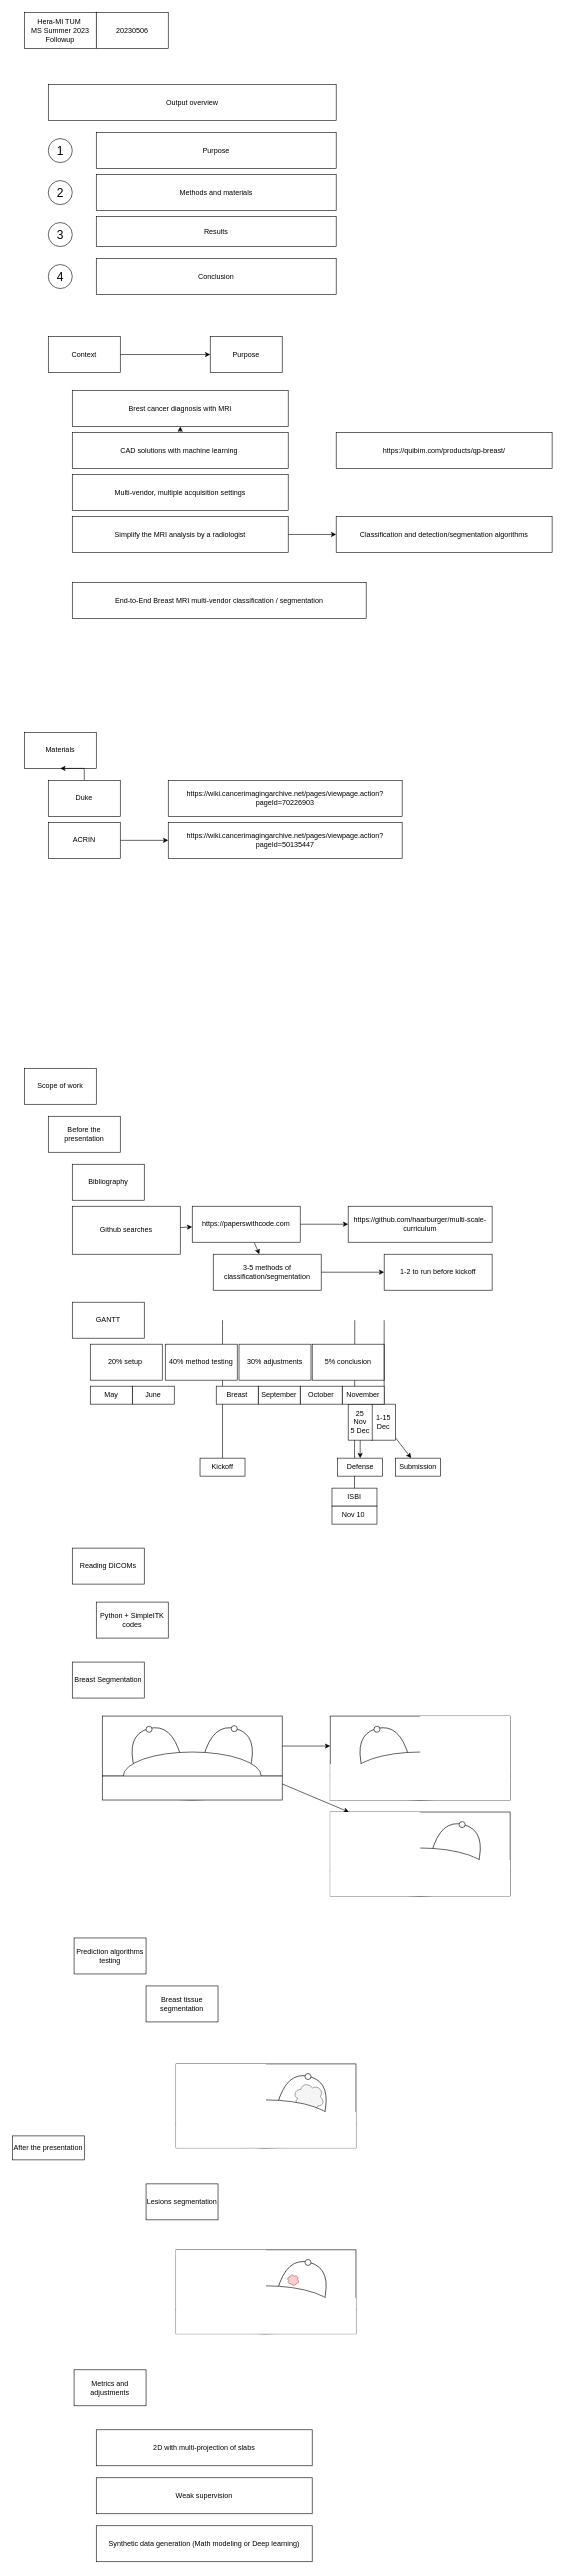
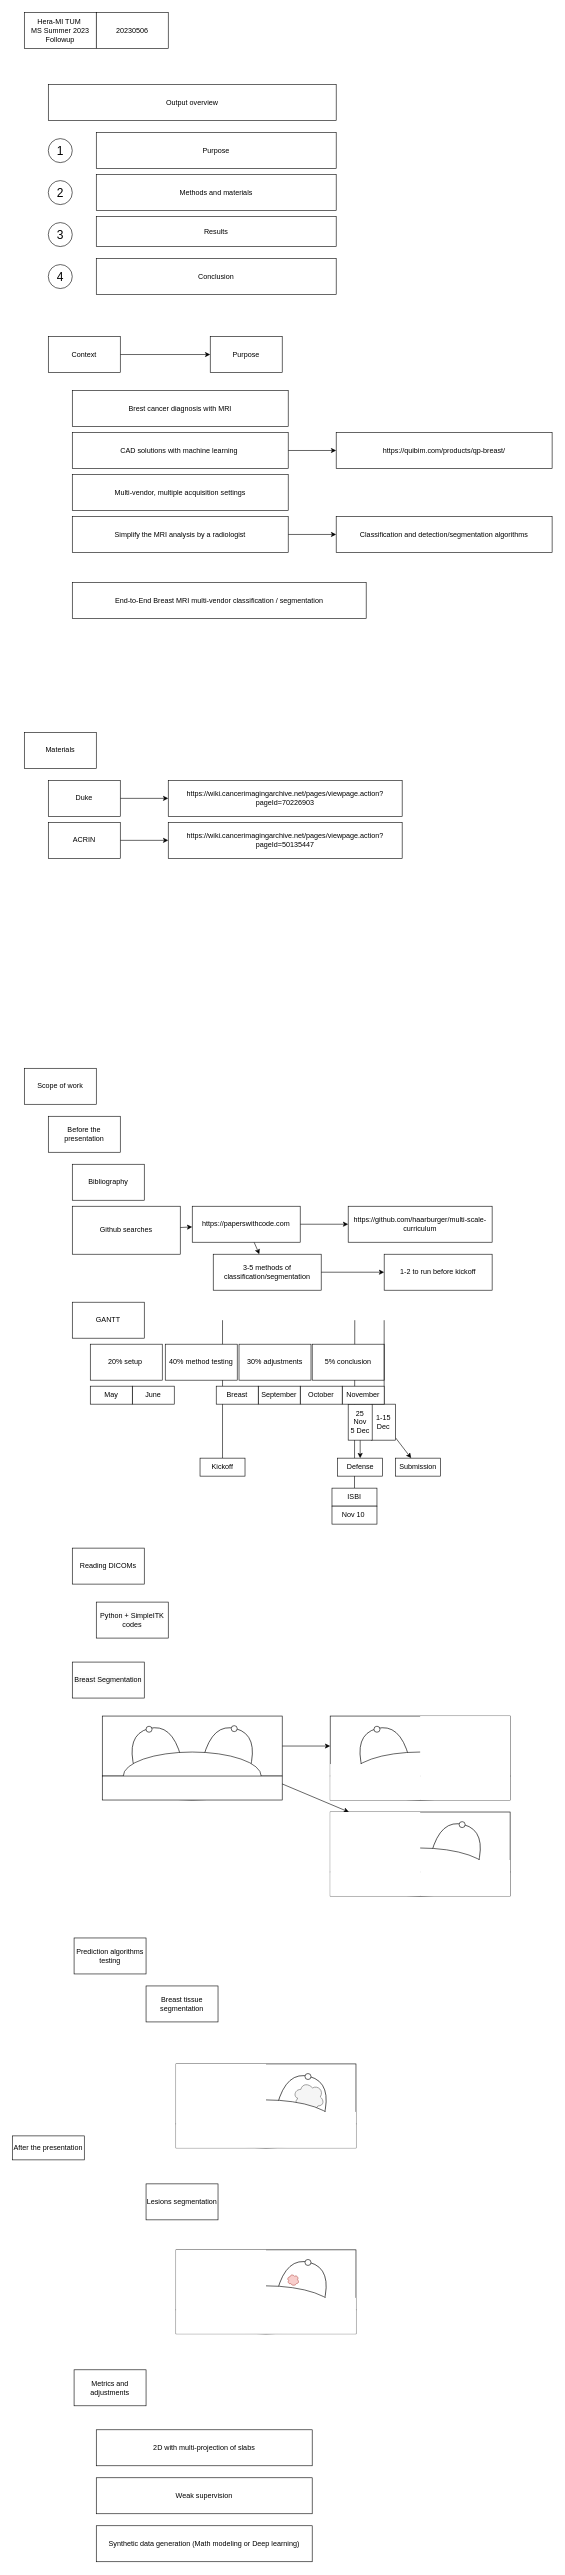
(180, 431) -> (310, 450)
(84, 773) -> (142, 798)
